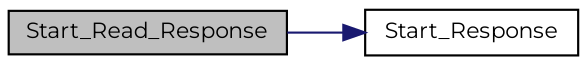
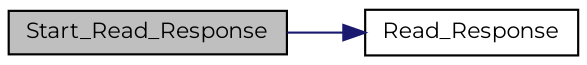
(472, 33) -> (472, 33)
